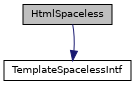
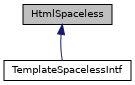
(74, 38) -> (61, 48)
